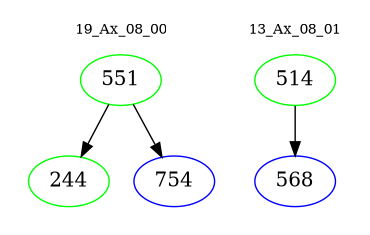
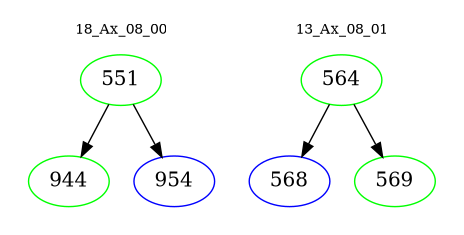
(122, 30) -> (122, 30)
(295, 80) -> (342, 80)
(69, 181) -> (69, 181)
(174, 181) -> (174, 181)
none -> (395, 181)
